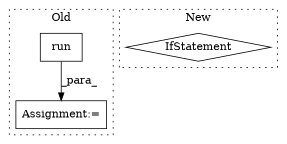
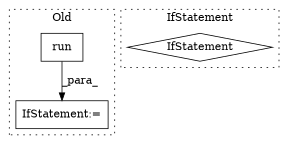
(198, 18) -> (200, 18)
(61, 115) -> (62, 115)
